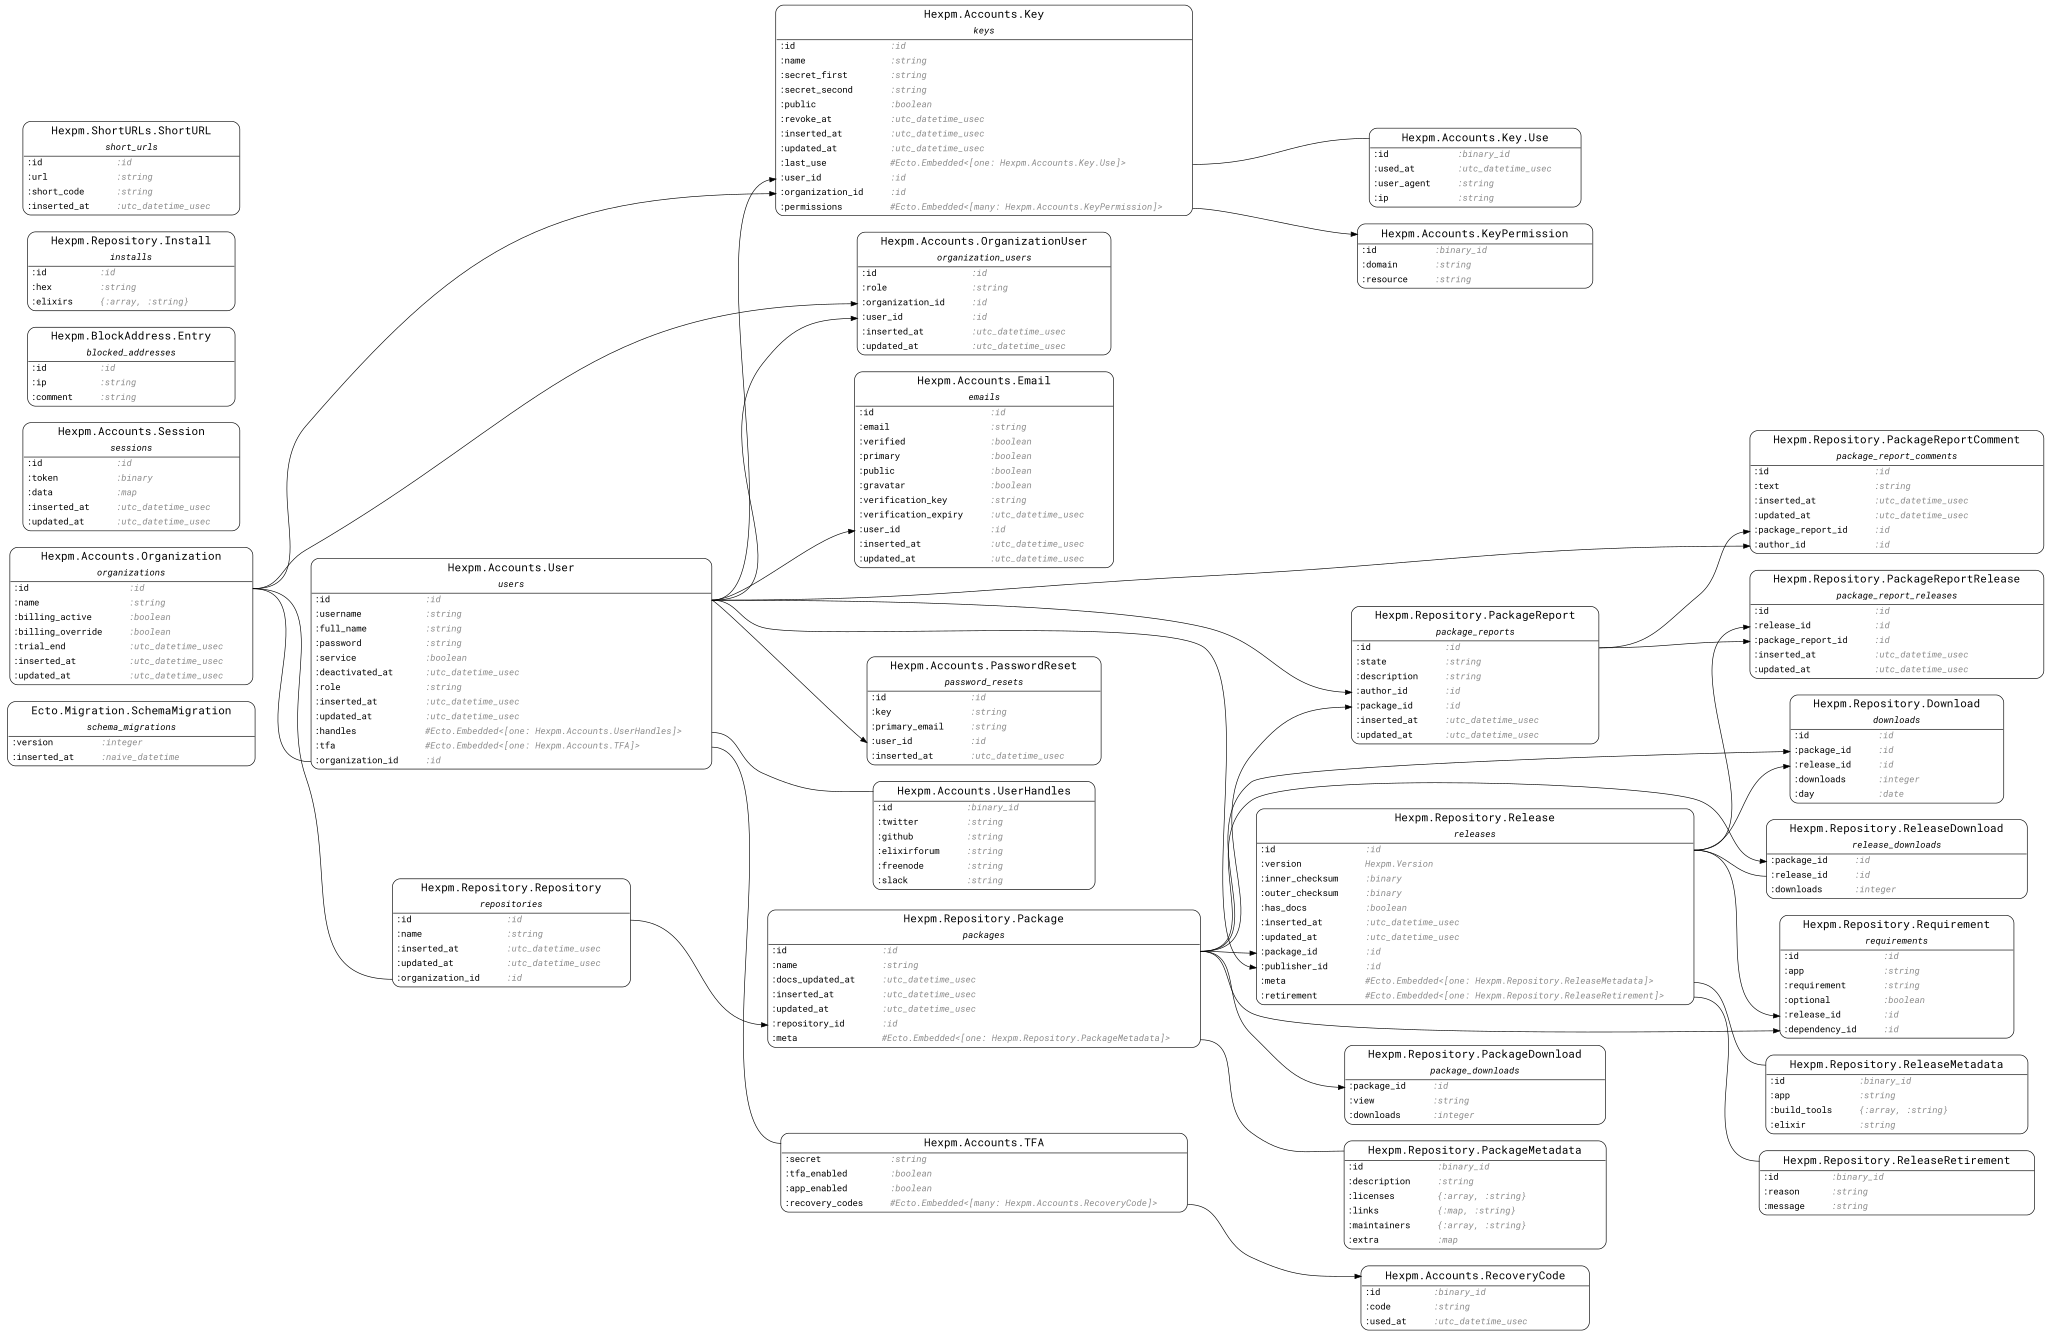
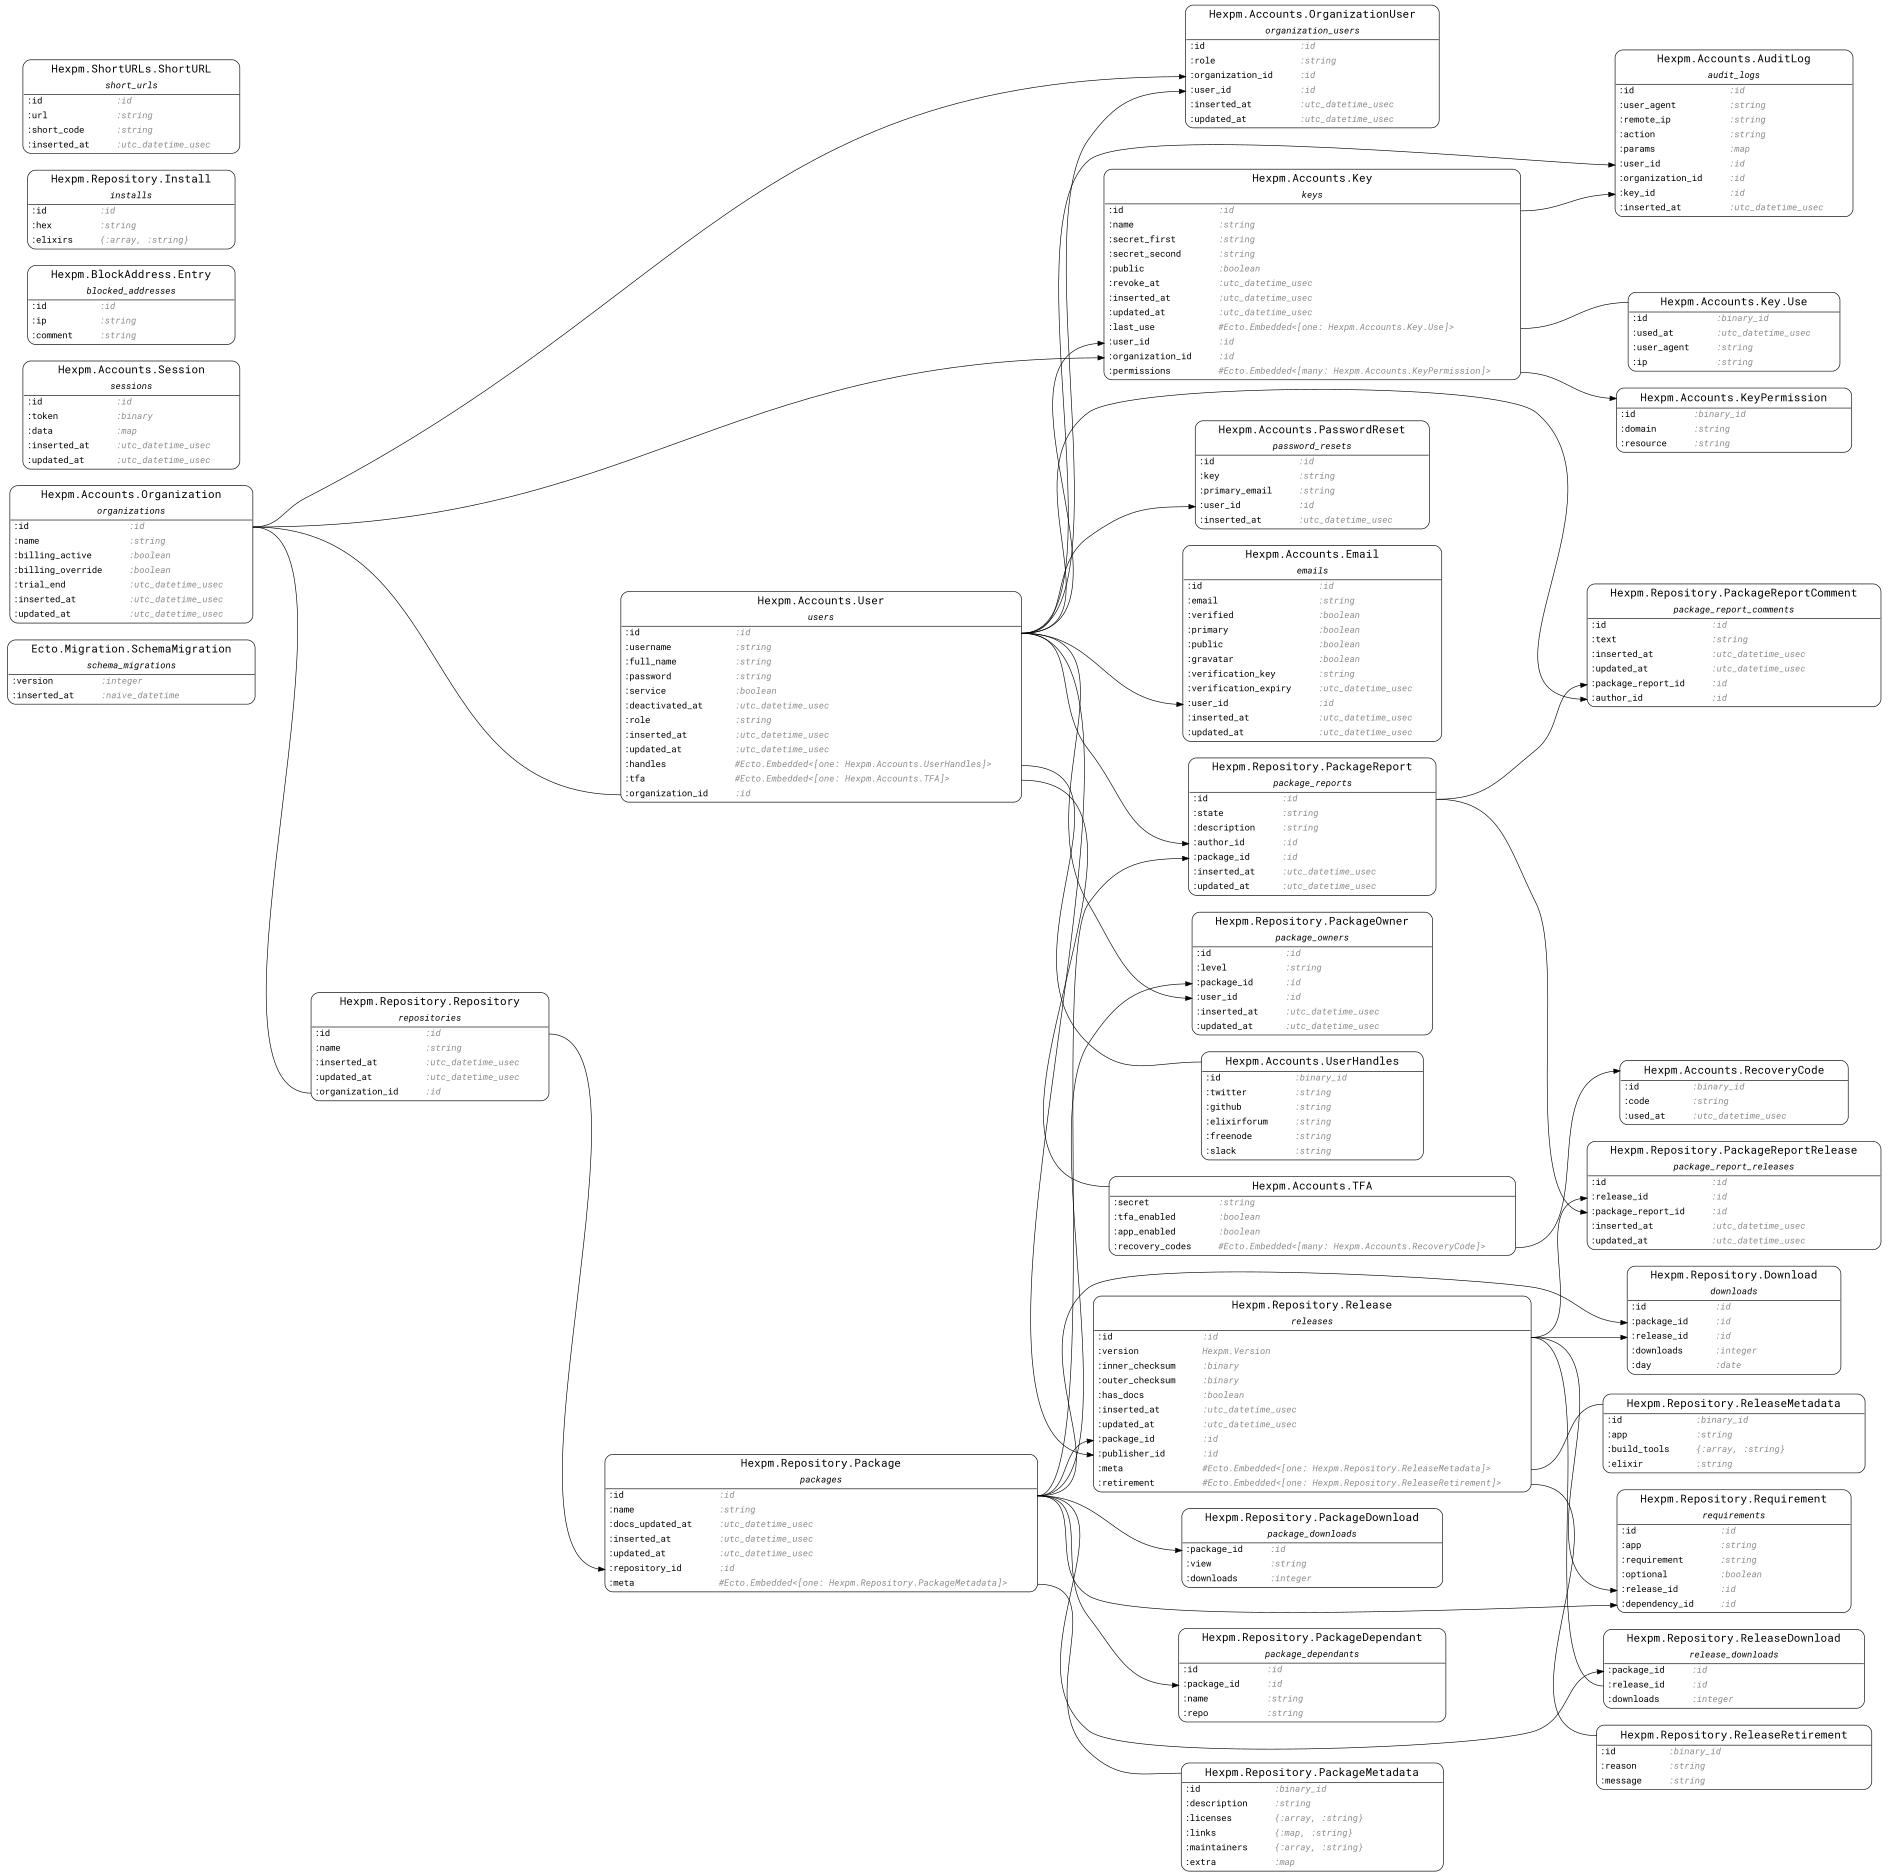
none -> (1734, 133)
none -> (1312, 974)
none -> (1312, 1675)
